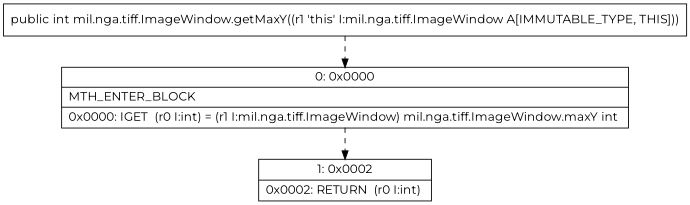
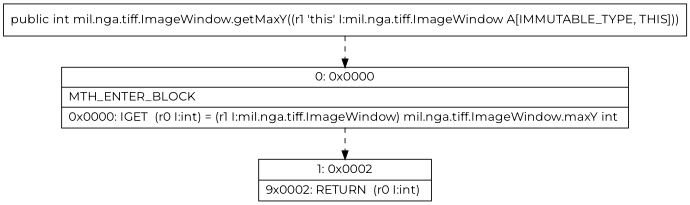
(345, 190) -> (345, 190)
